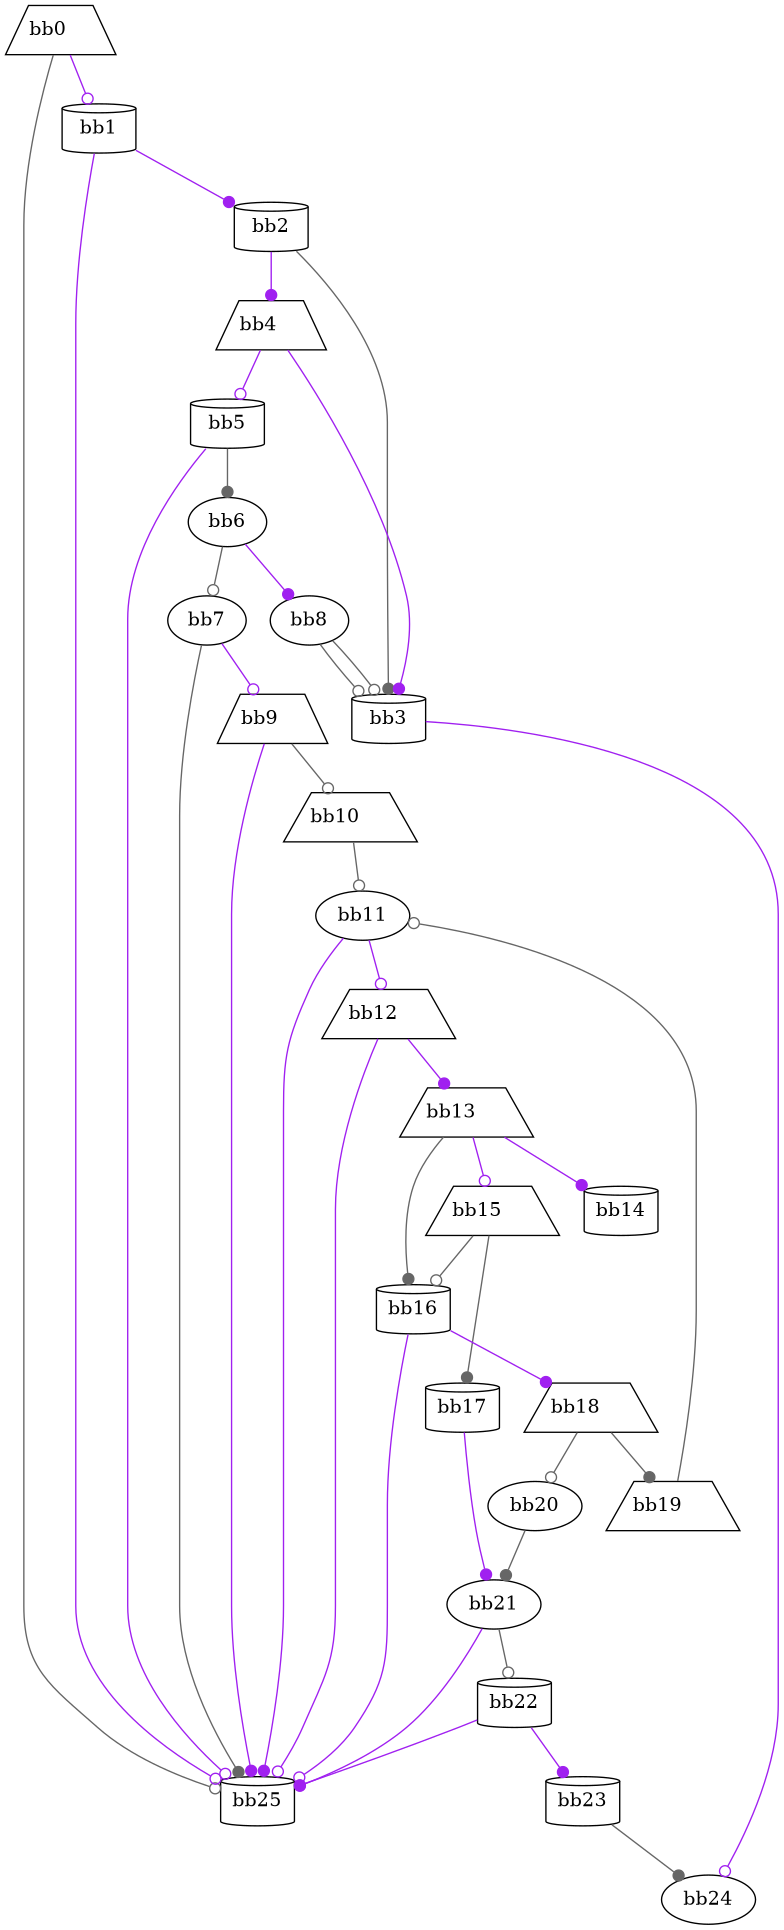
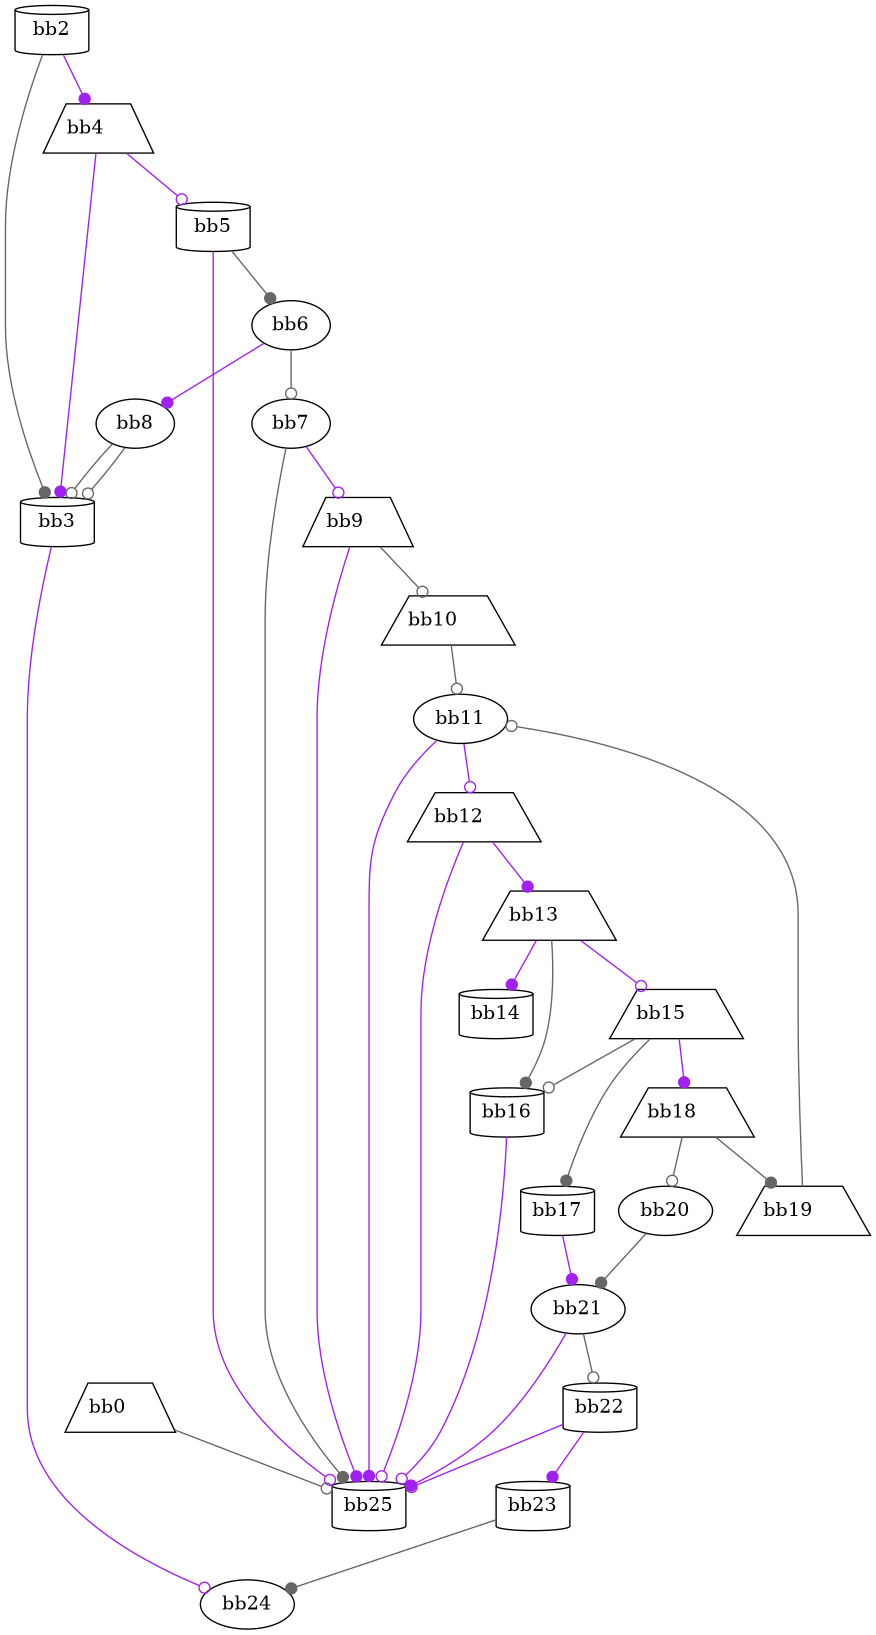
(99, 128) -> none
(496, 1355) -> (681, 1058)
